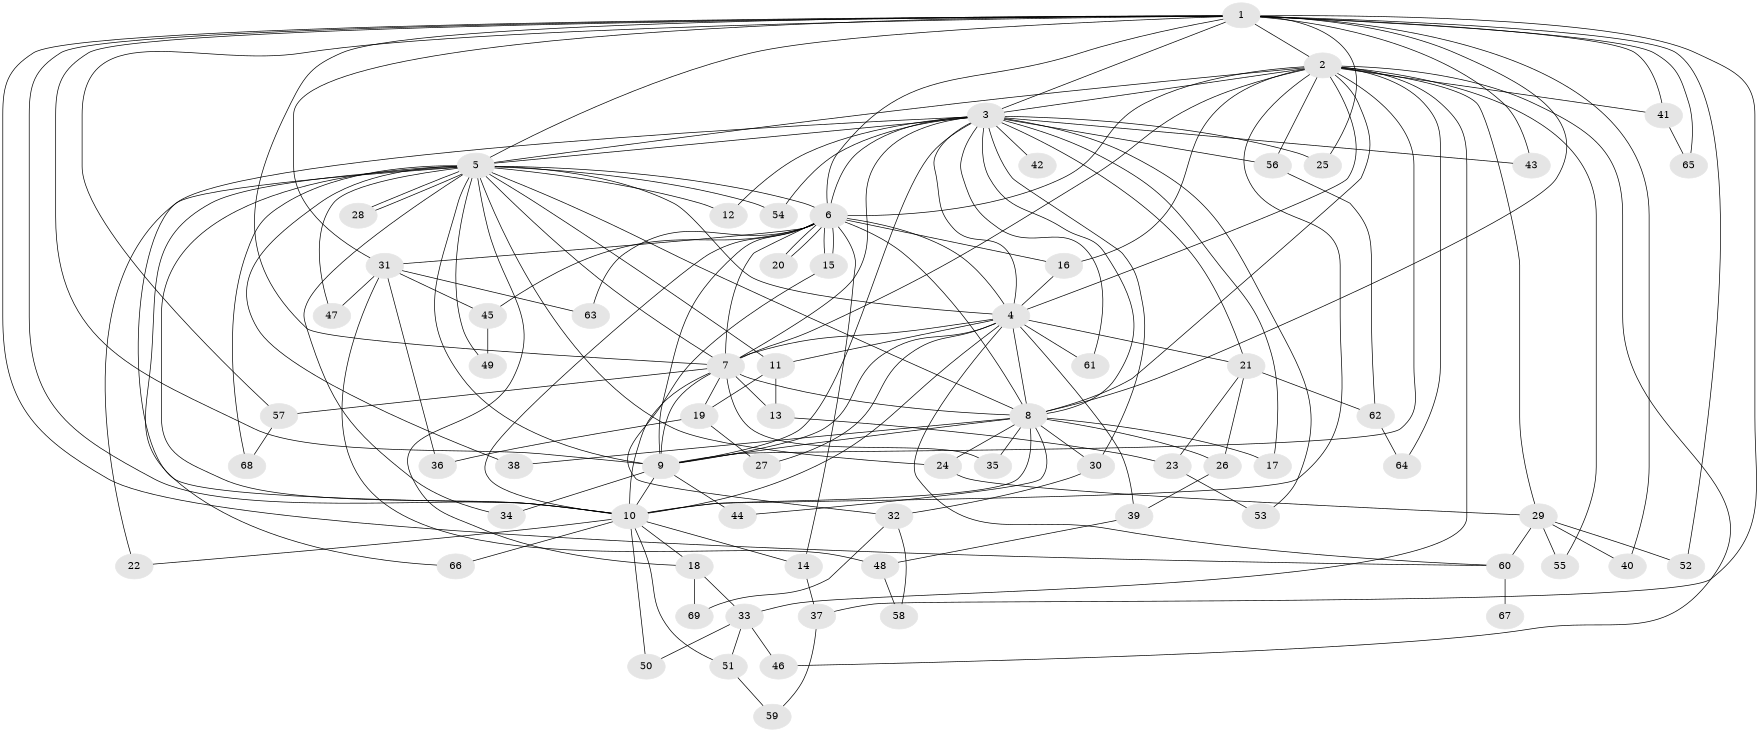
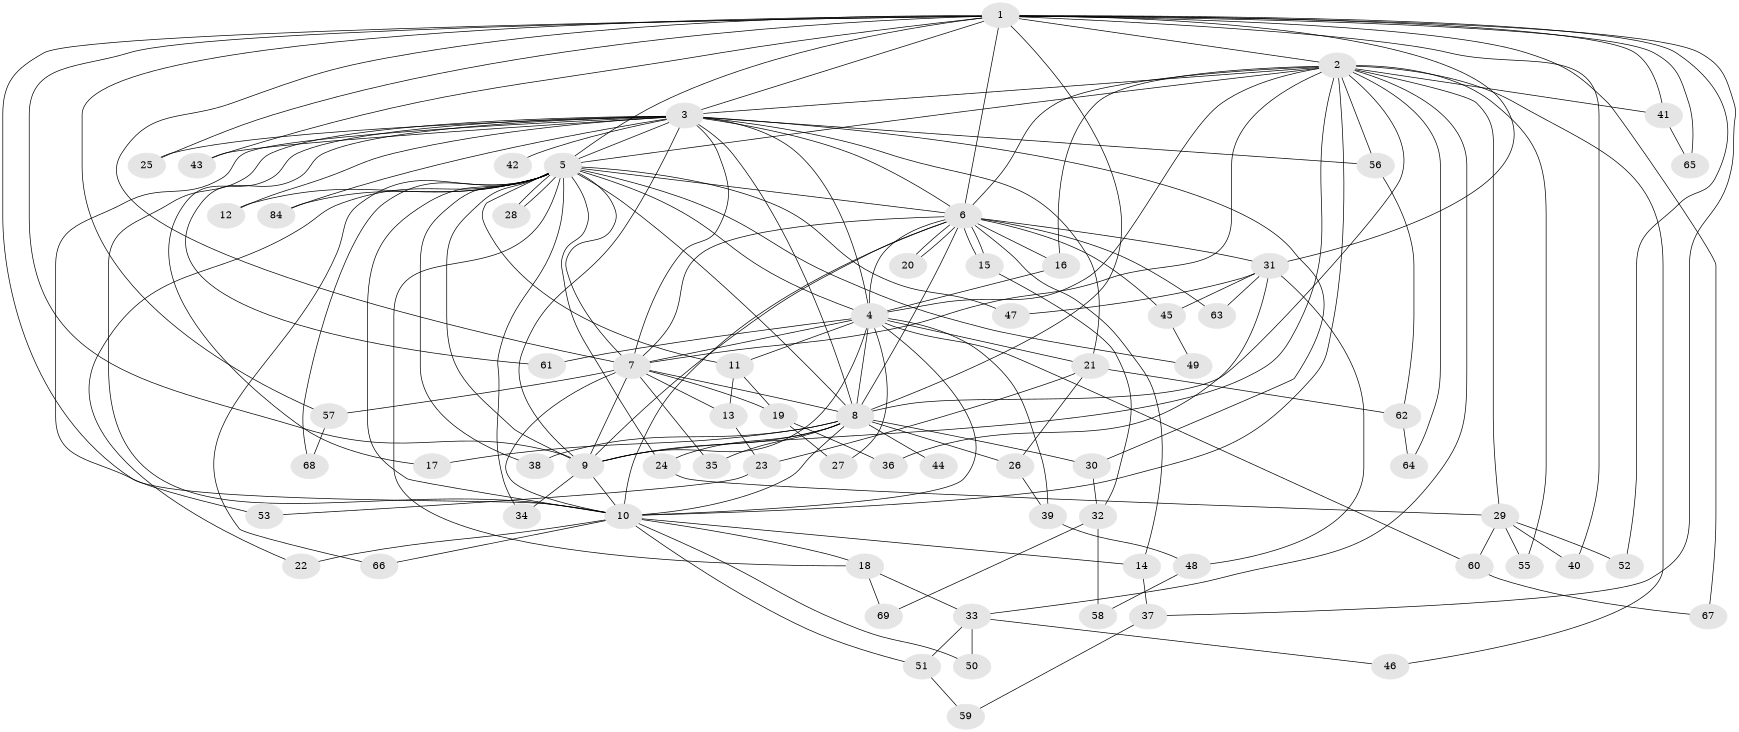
(779, 216) -> (276, 216)
(11, 378) -> (1603, 98)
(692, 487) -> none
